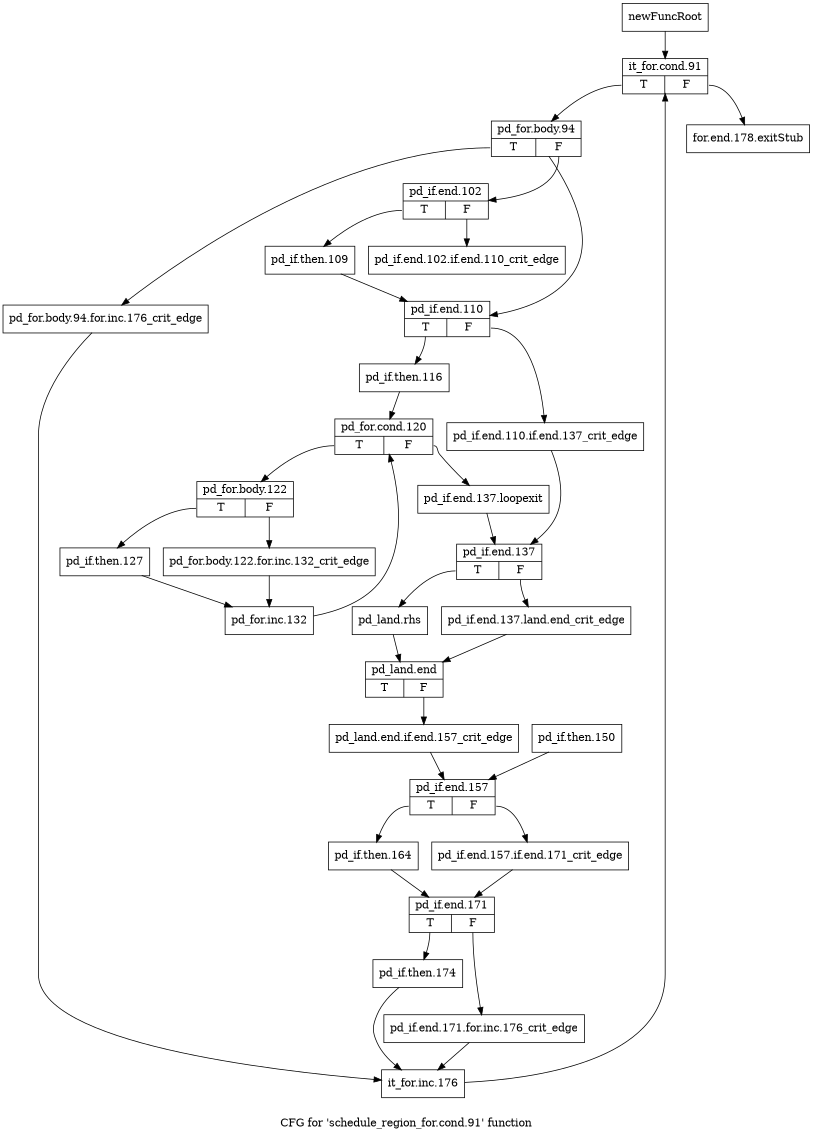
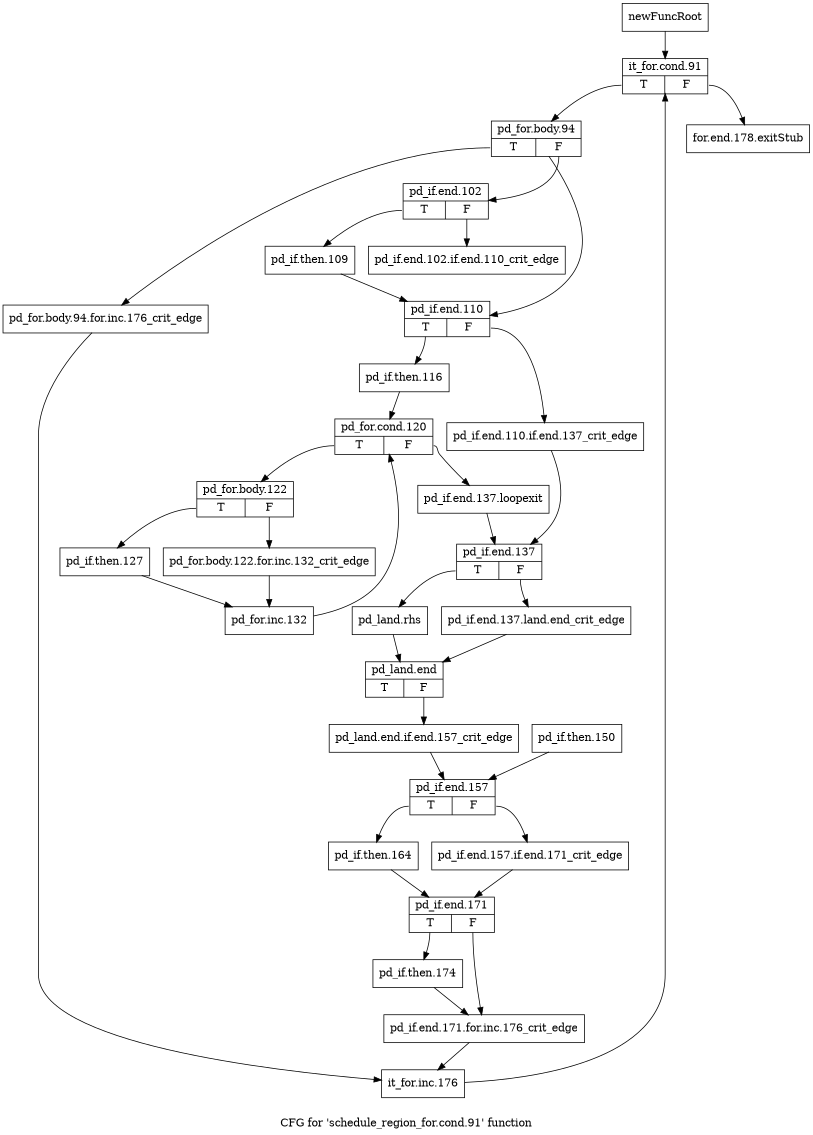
(374, 1026) -> (448, 999)
